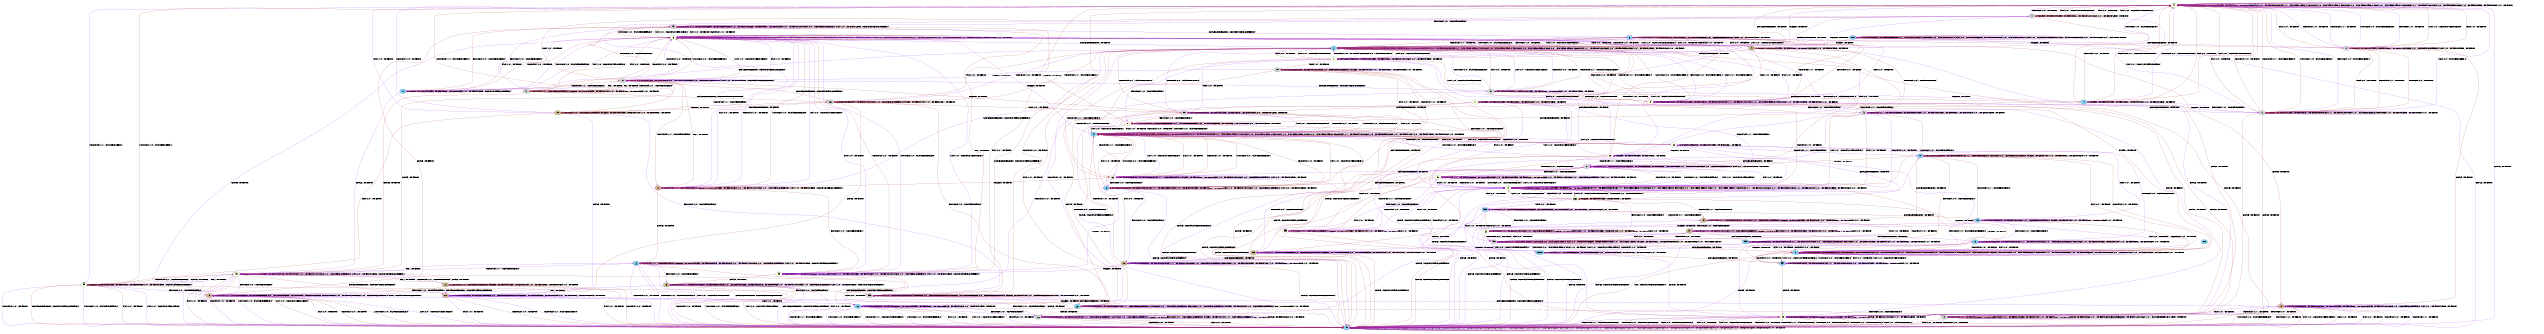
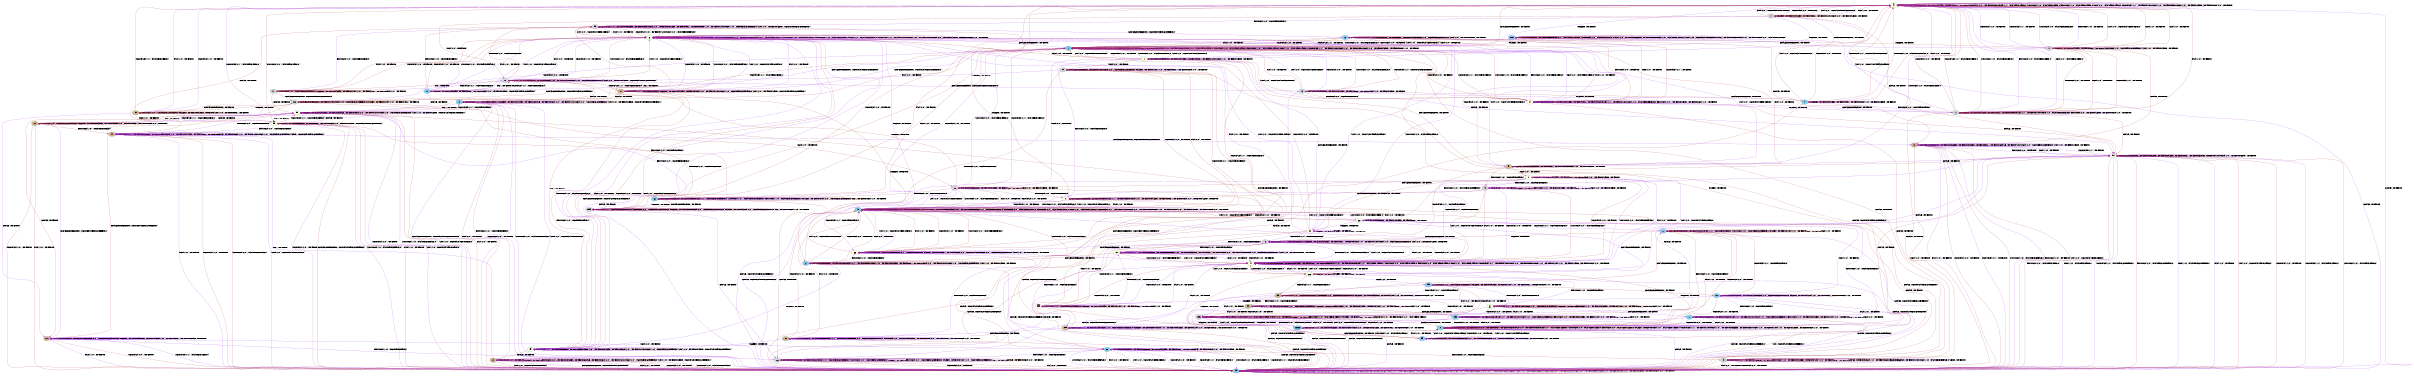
(1085, 21) -> none
(1047, 199) -> (1275, 220)
(2214, 199) -> (1812, 163)
(2204, 242) -> none
